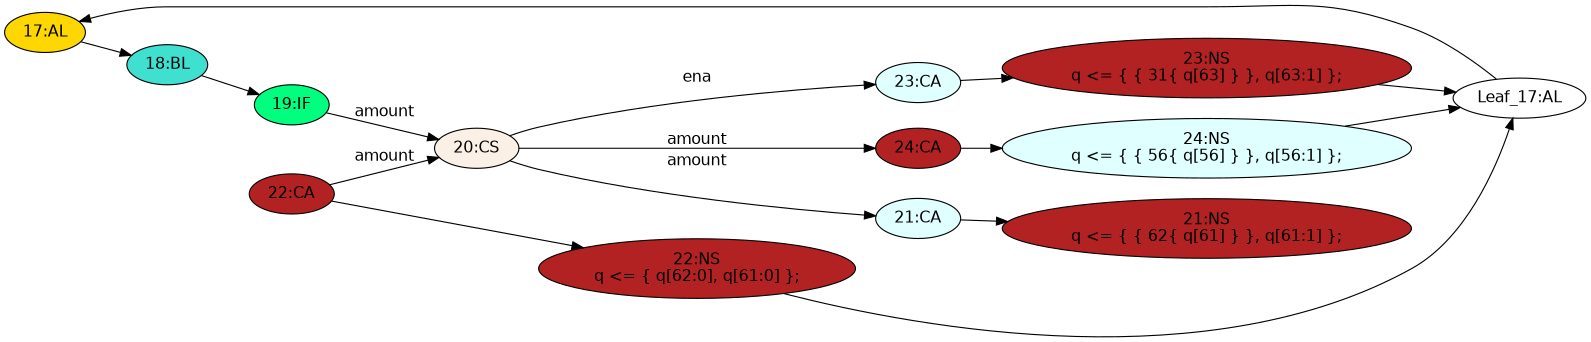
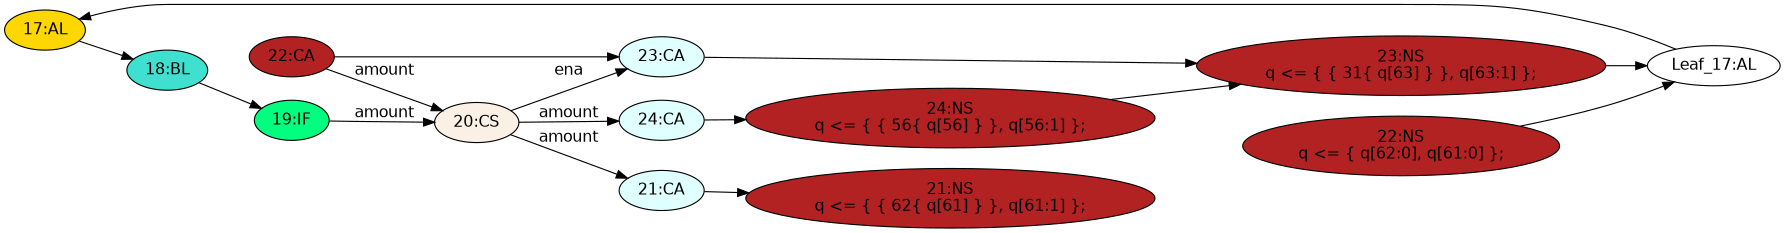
(1397, 118) -> (1170, 93)
(918, 148) -> (662, 120)
(1207, 148) -> (950, 118)
(452, 223) -> (471, 57)
